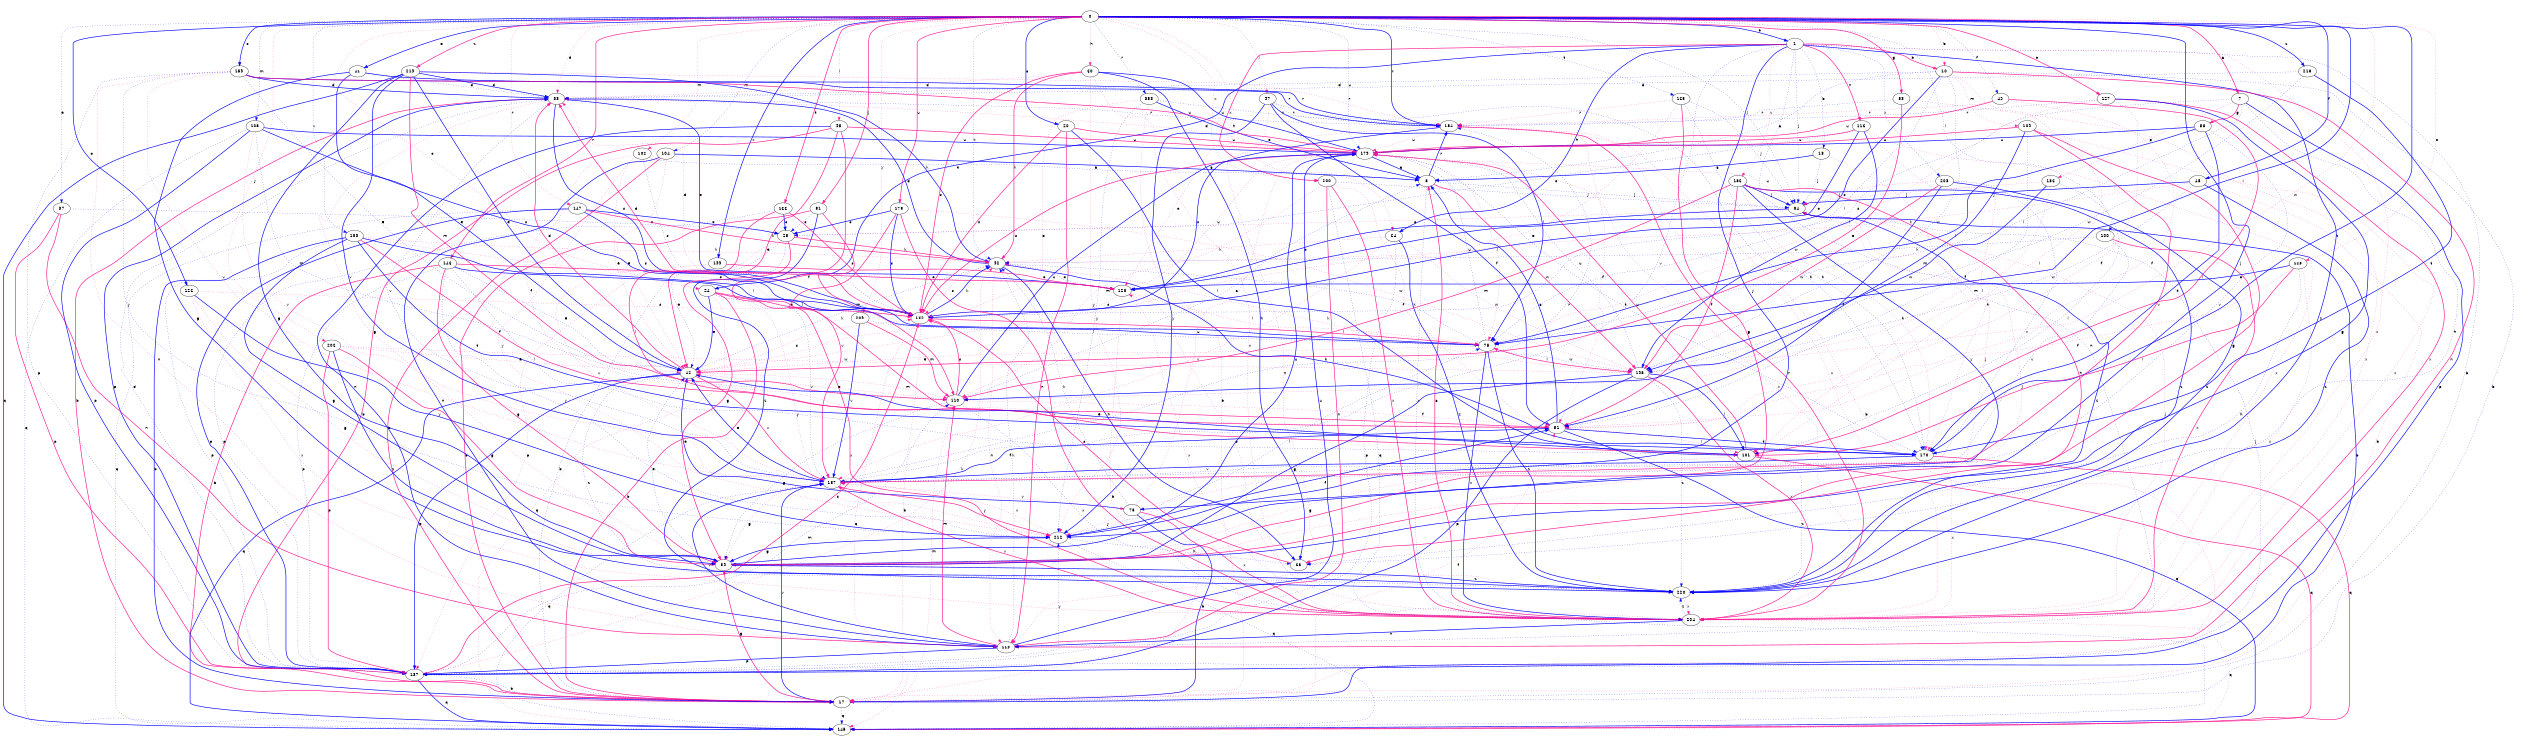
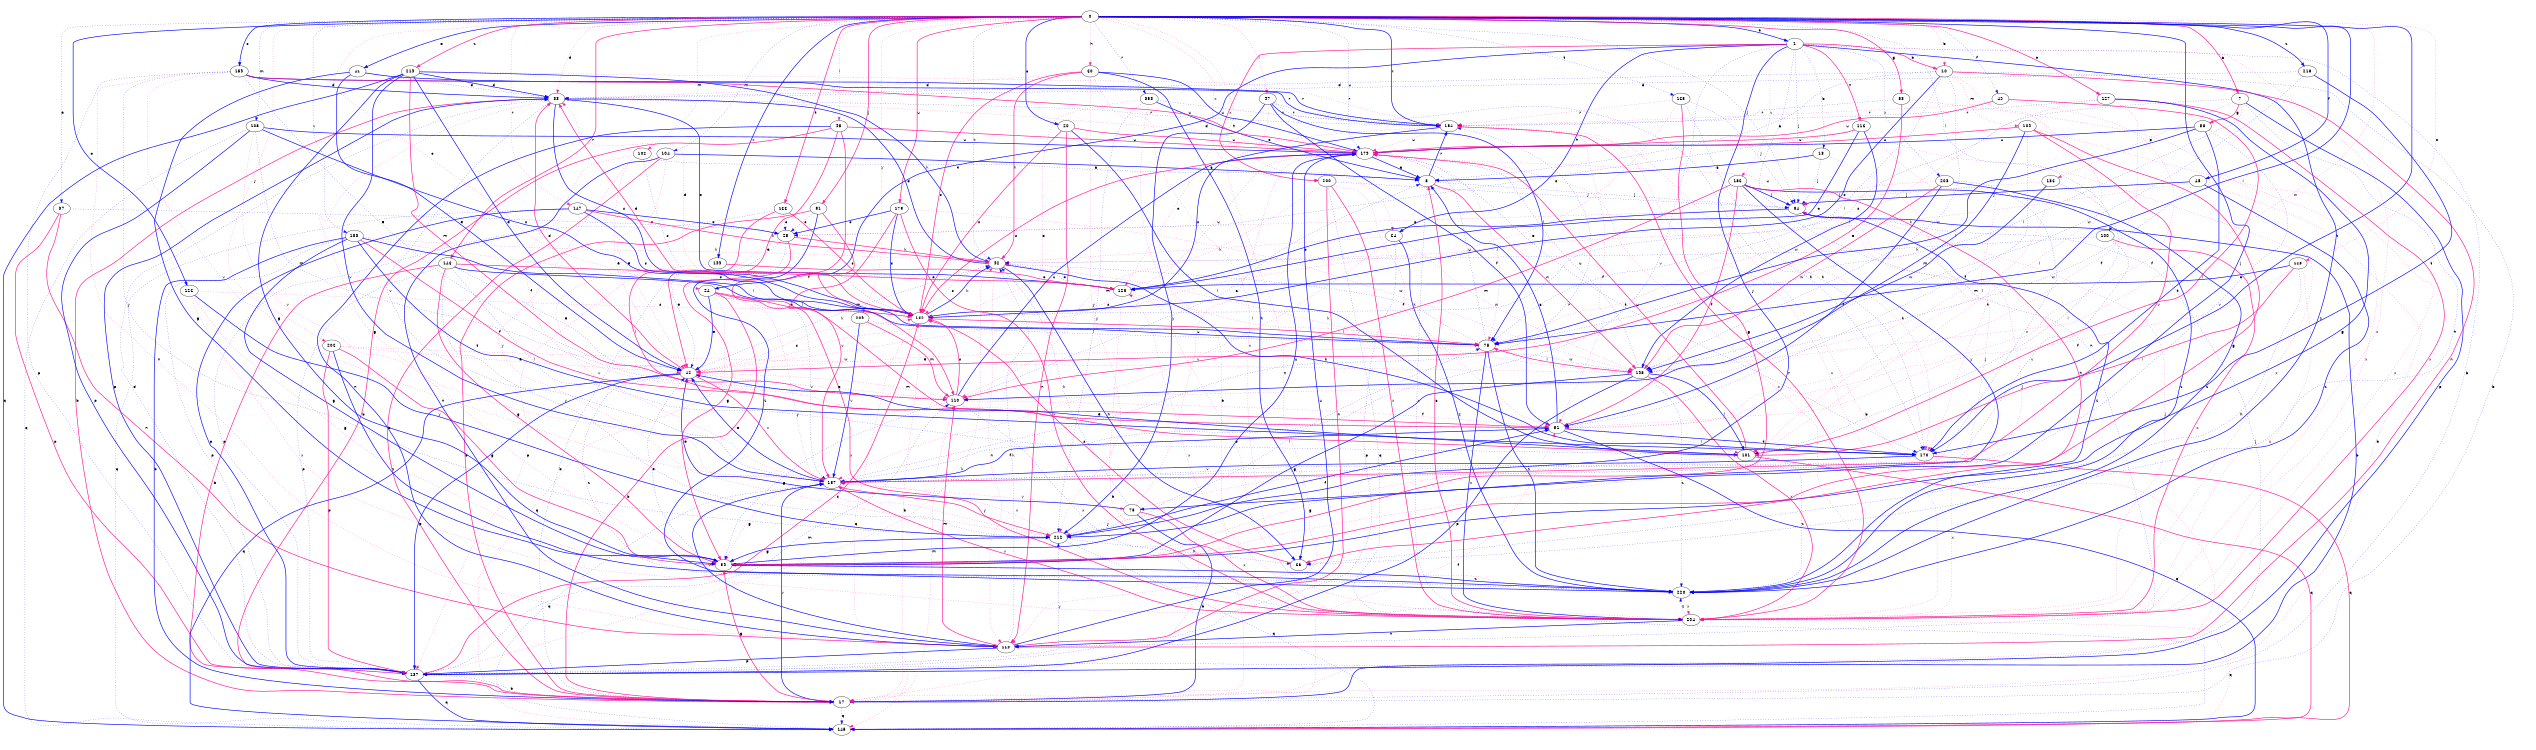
(784, 221) -> (784, 221)
